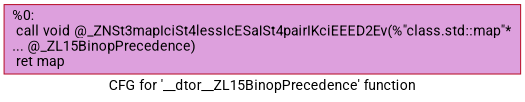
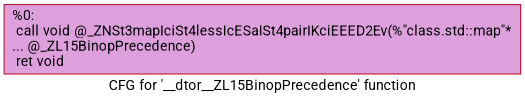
(39, 62) -> (39, 62)
